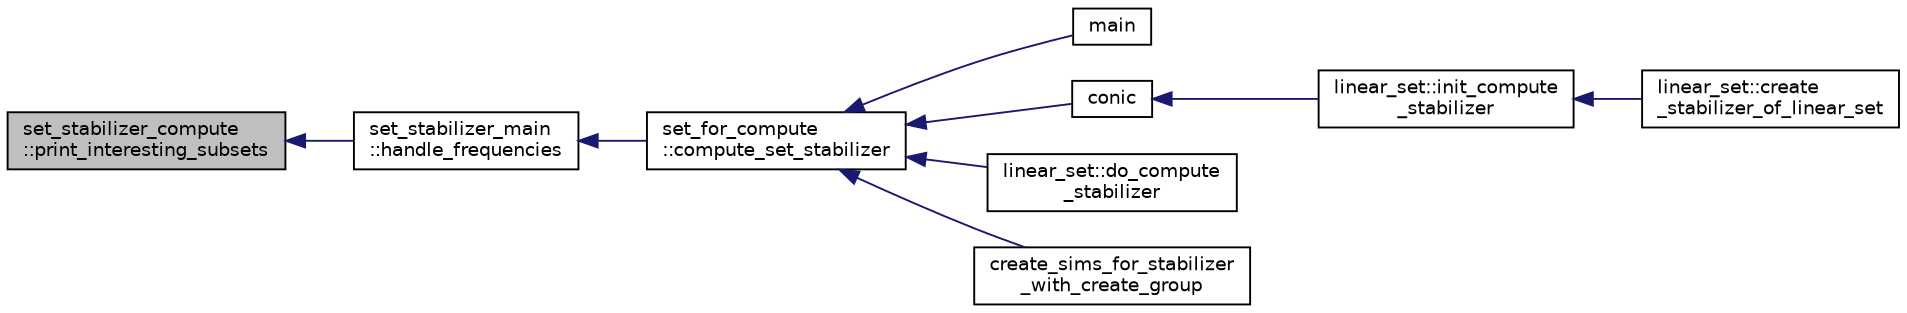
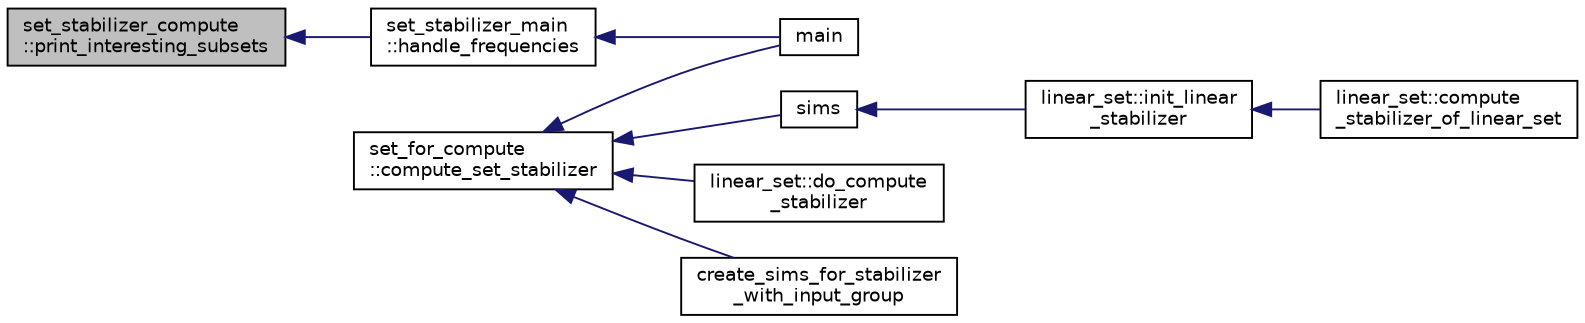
(1112, 99) -> (819, 109)
(1446, 99) -> (1139, 109)
(1771, 99) -> (1449, 109)
(622, 141) -> (698, 37)
(1112, 276) -> (819, 286)
